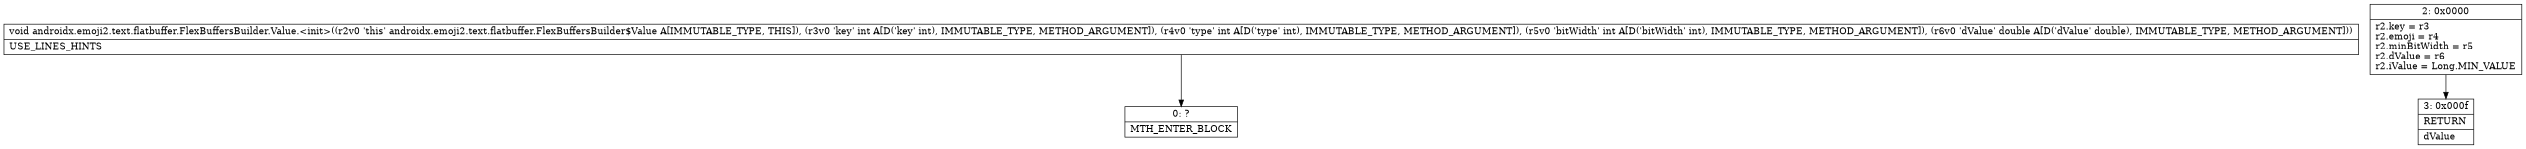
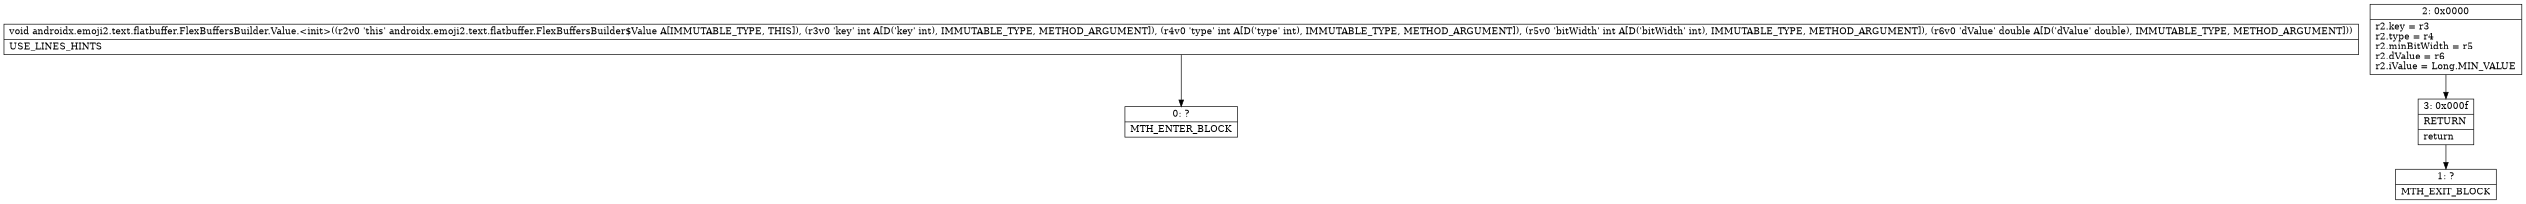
(2408, 37) -> (2405, 37)
(2440, 137) -> (2439, 137)
none -> (2446, 185)
